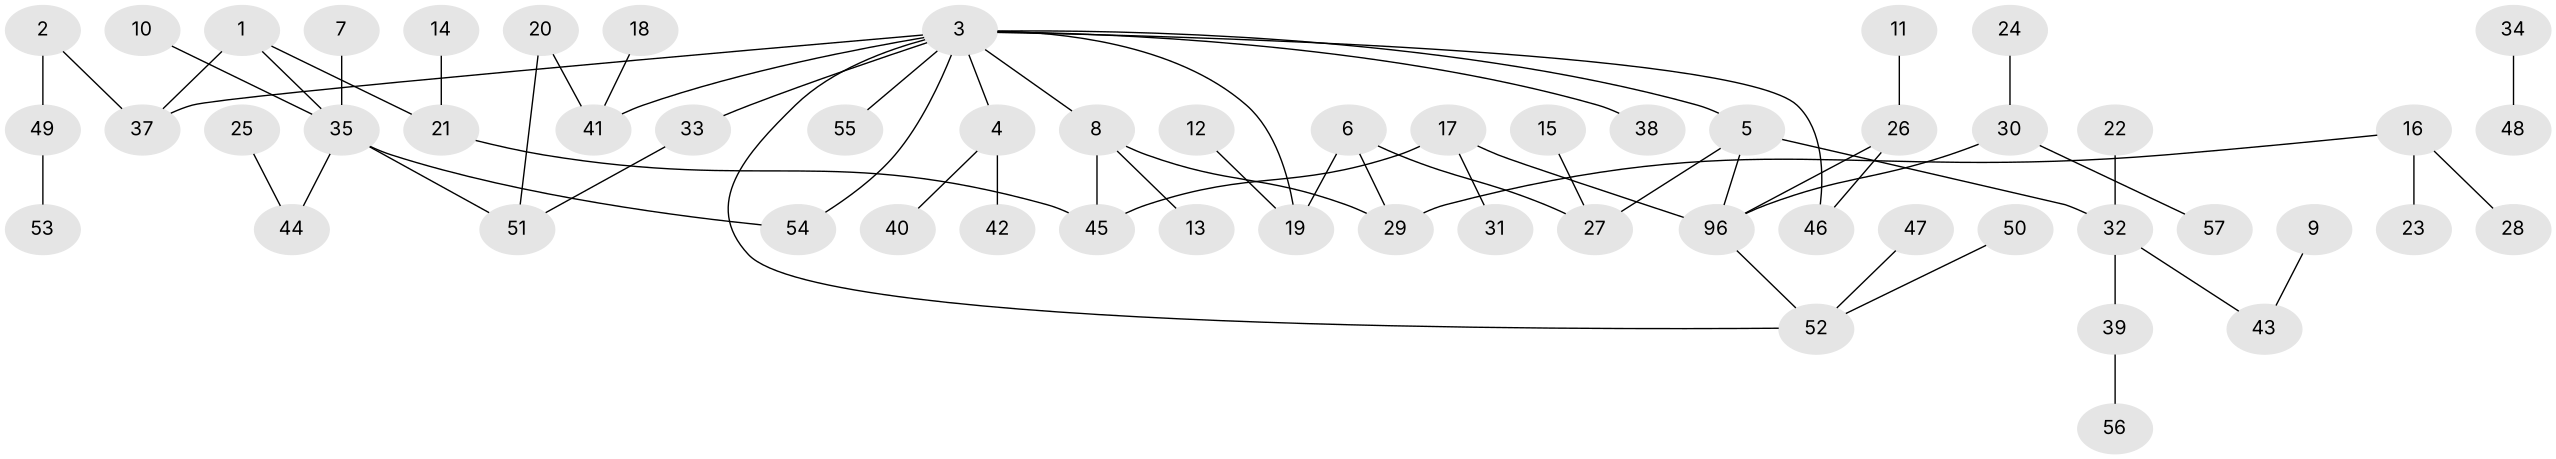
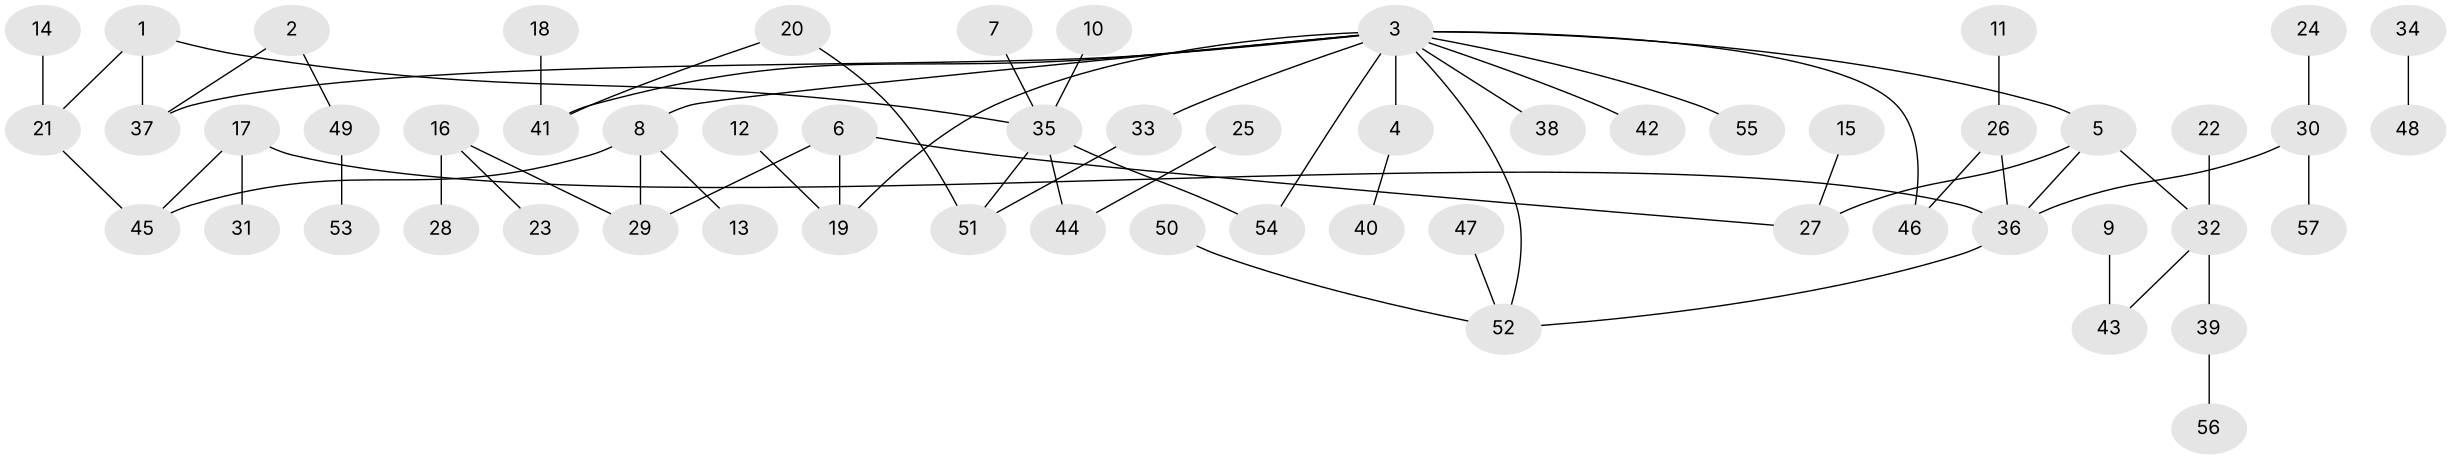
(997, 180) -> (1524, 76)
(1717, 230) -> (2010, 230)
